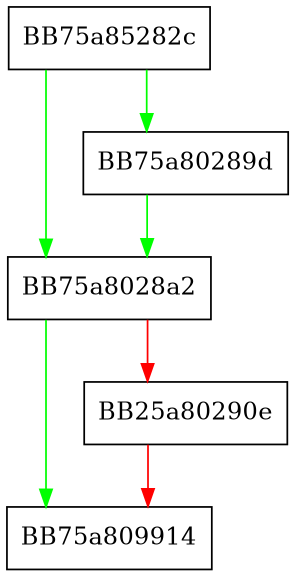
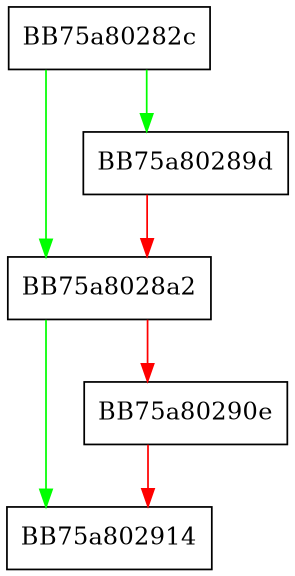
(109, 38) -> (109, 38)
(147, 217) -> (147, 217)
(186, 413) -> (186, 413)
(109, 538) -> (109, 538)
